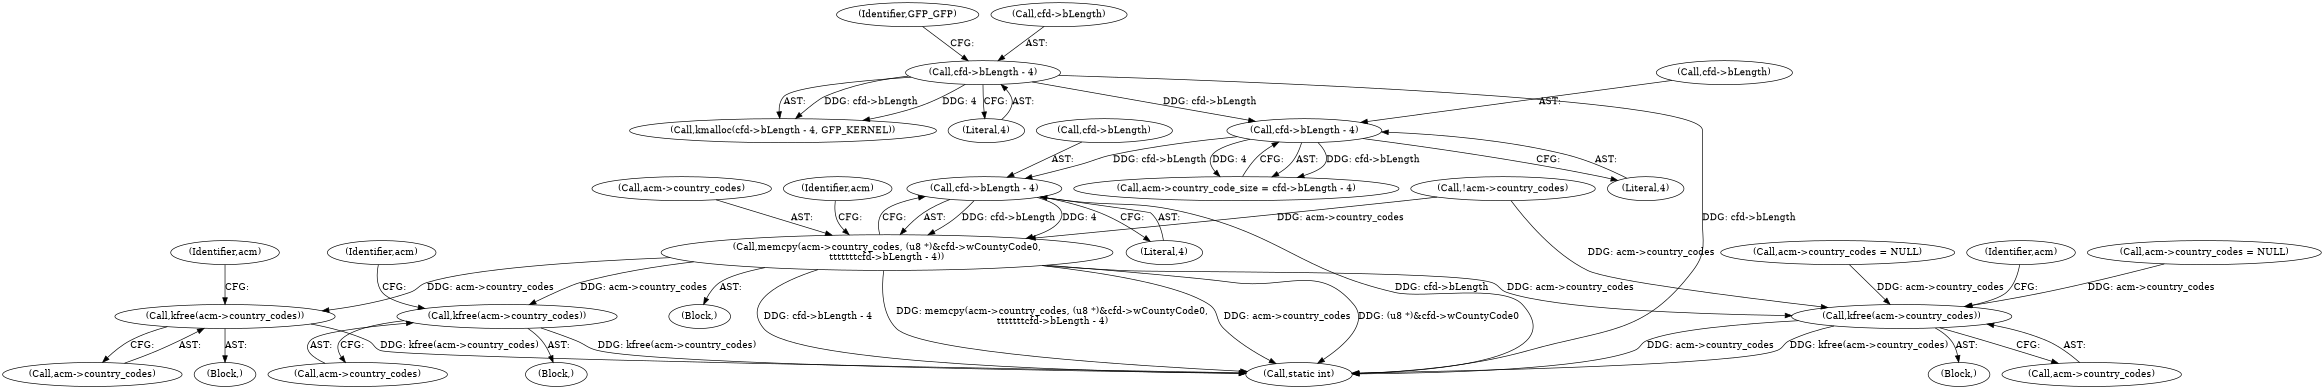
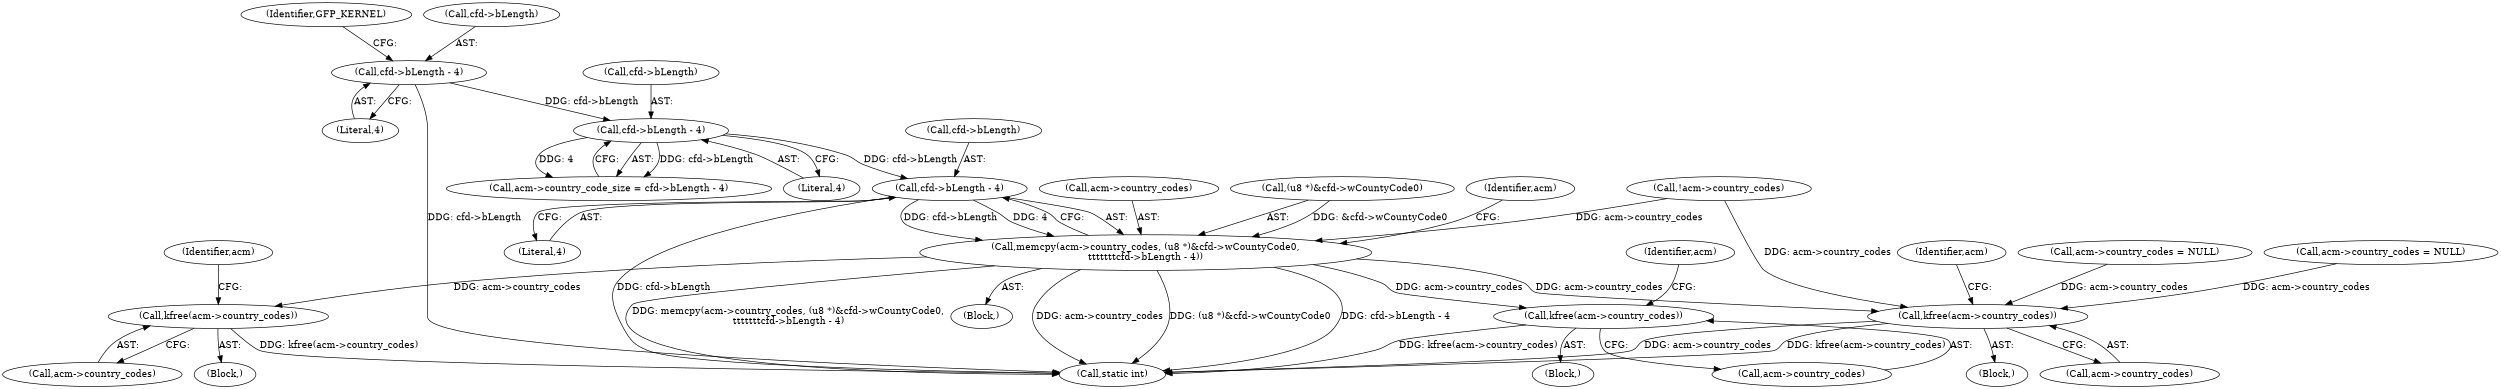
(908, 15) -> (326, 15)
(783, 131) -> none
none -> (1342, 189)
